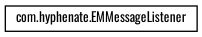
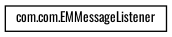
(101, 19) -> (86, 19)
